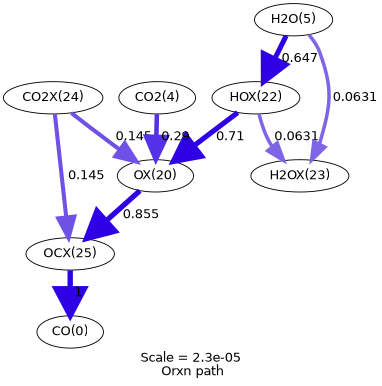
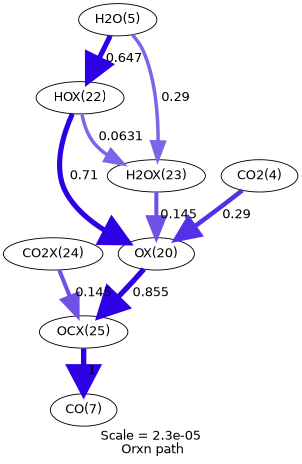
(353, 98) -> (174, 98)
(95, 131) -> (156, 205)
(70, 332) -> (84, 410)
